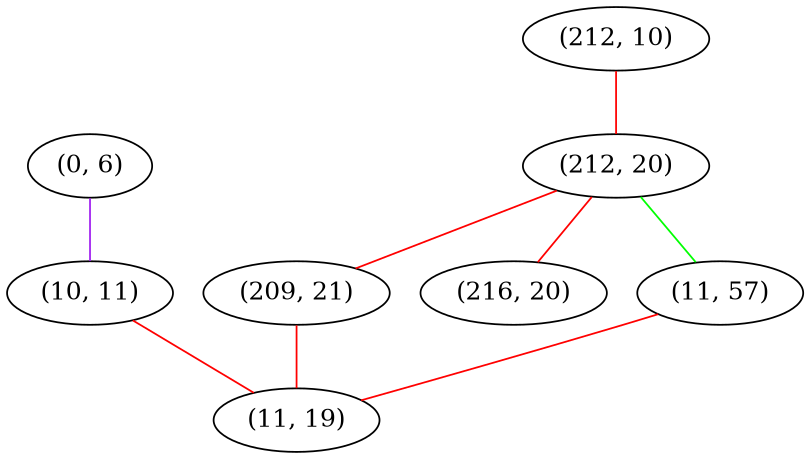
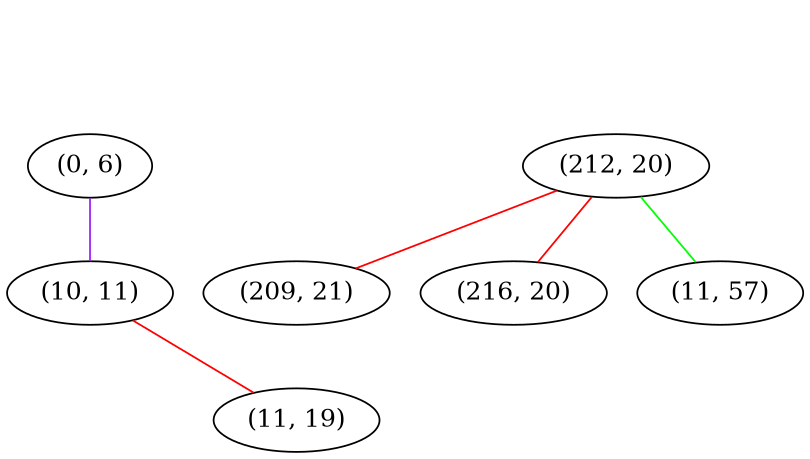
(616, 39) -> none
(297, 357) -> none
(510, 358) -> none
